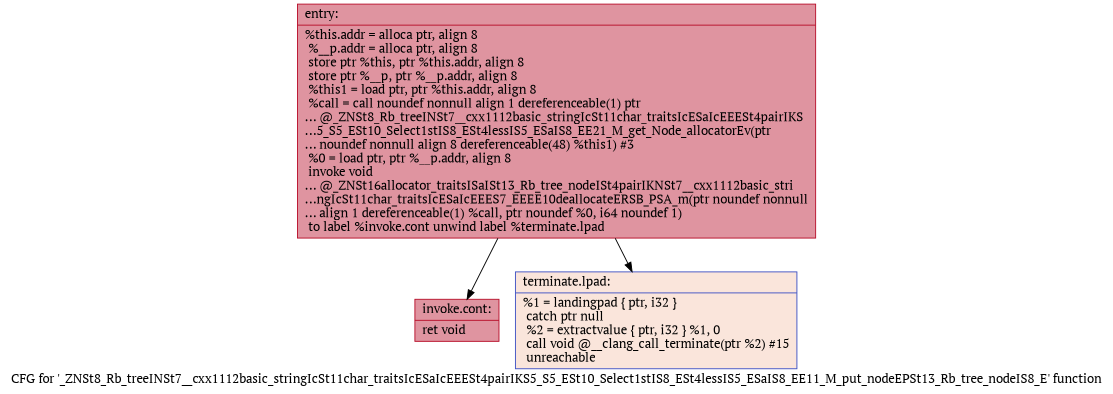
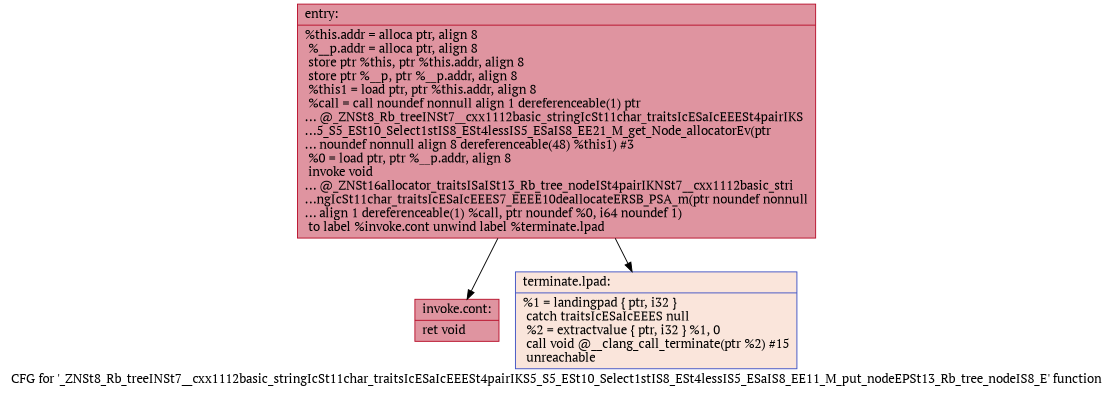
(563, 317) -> (606, 317)
